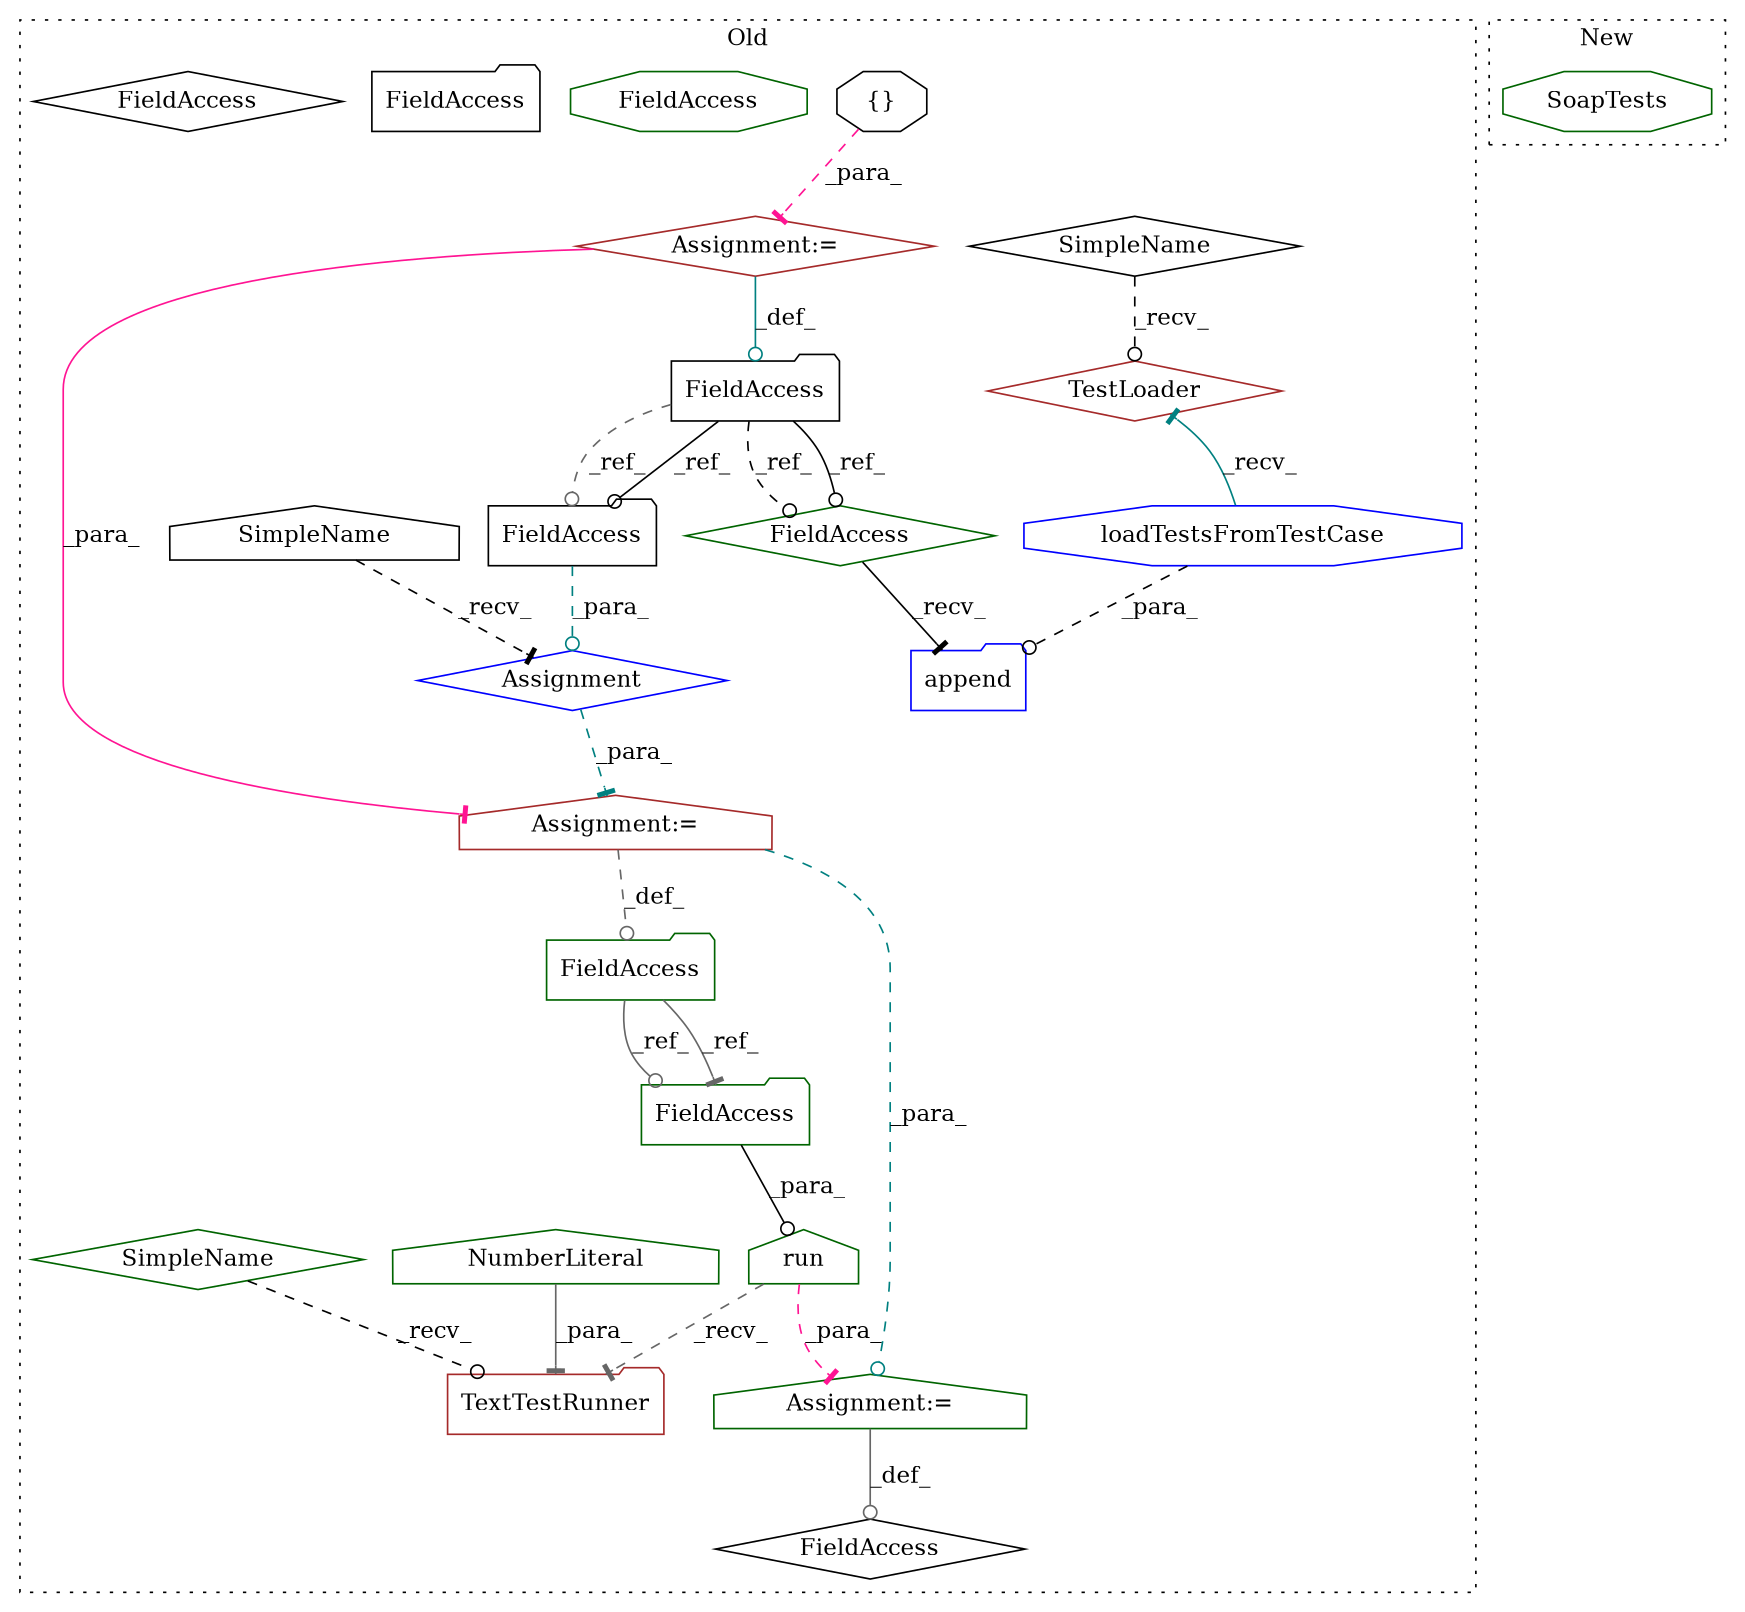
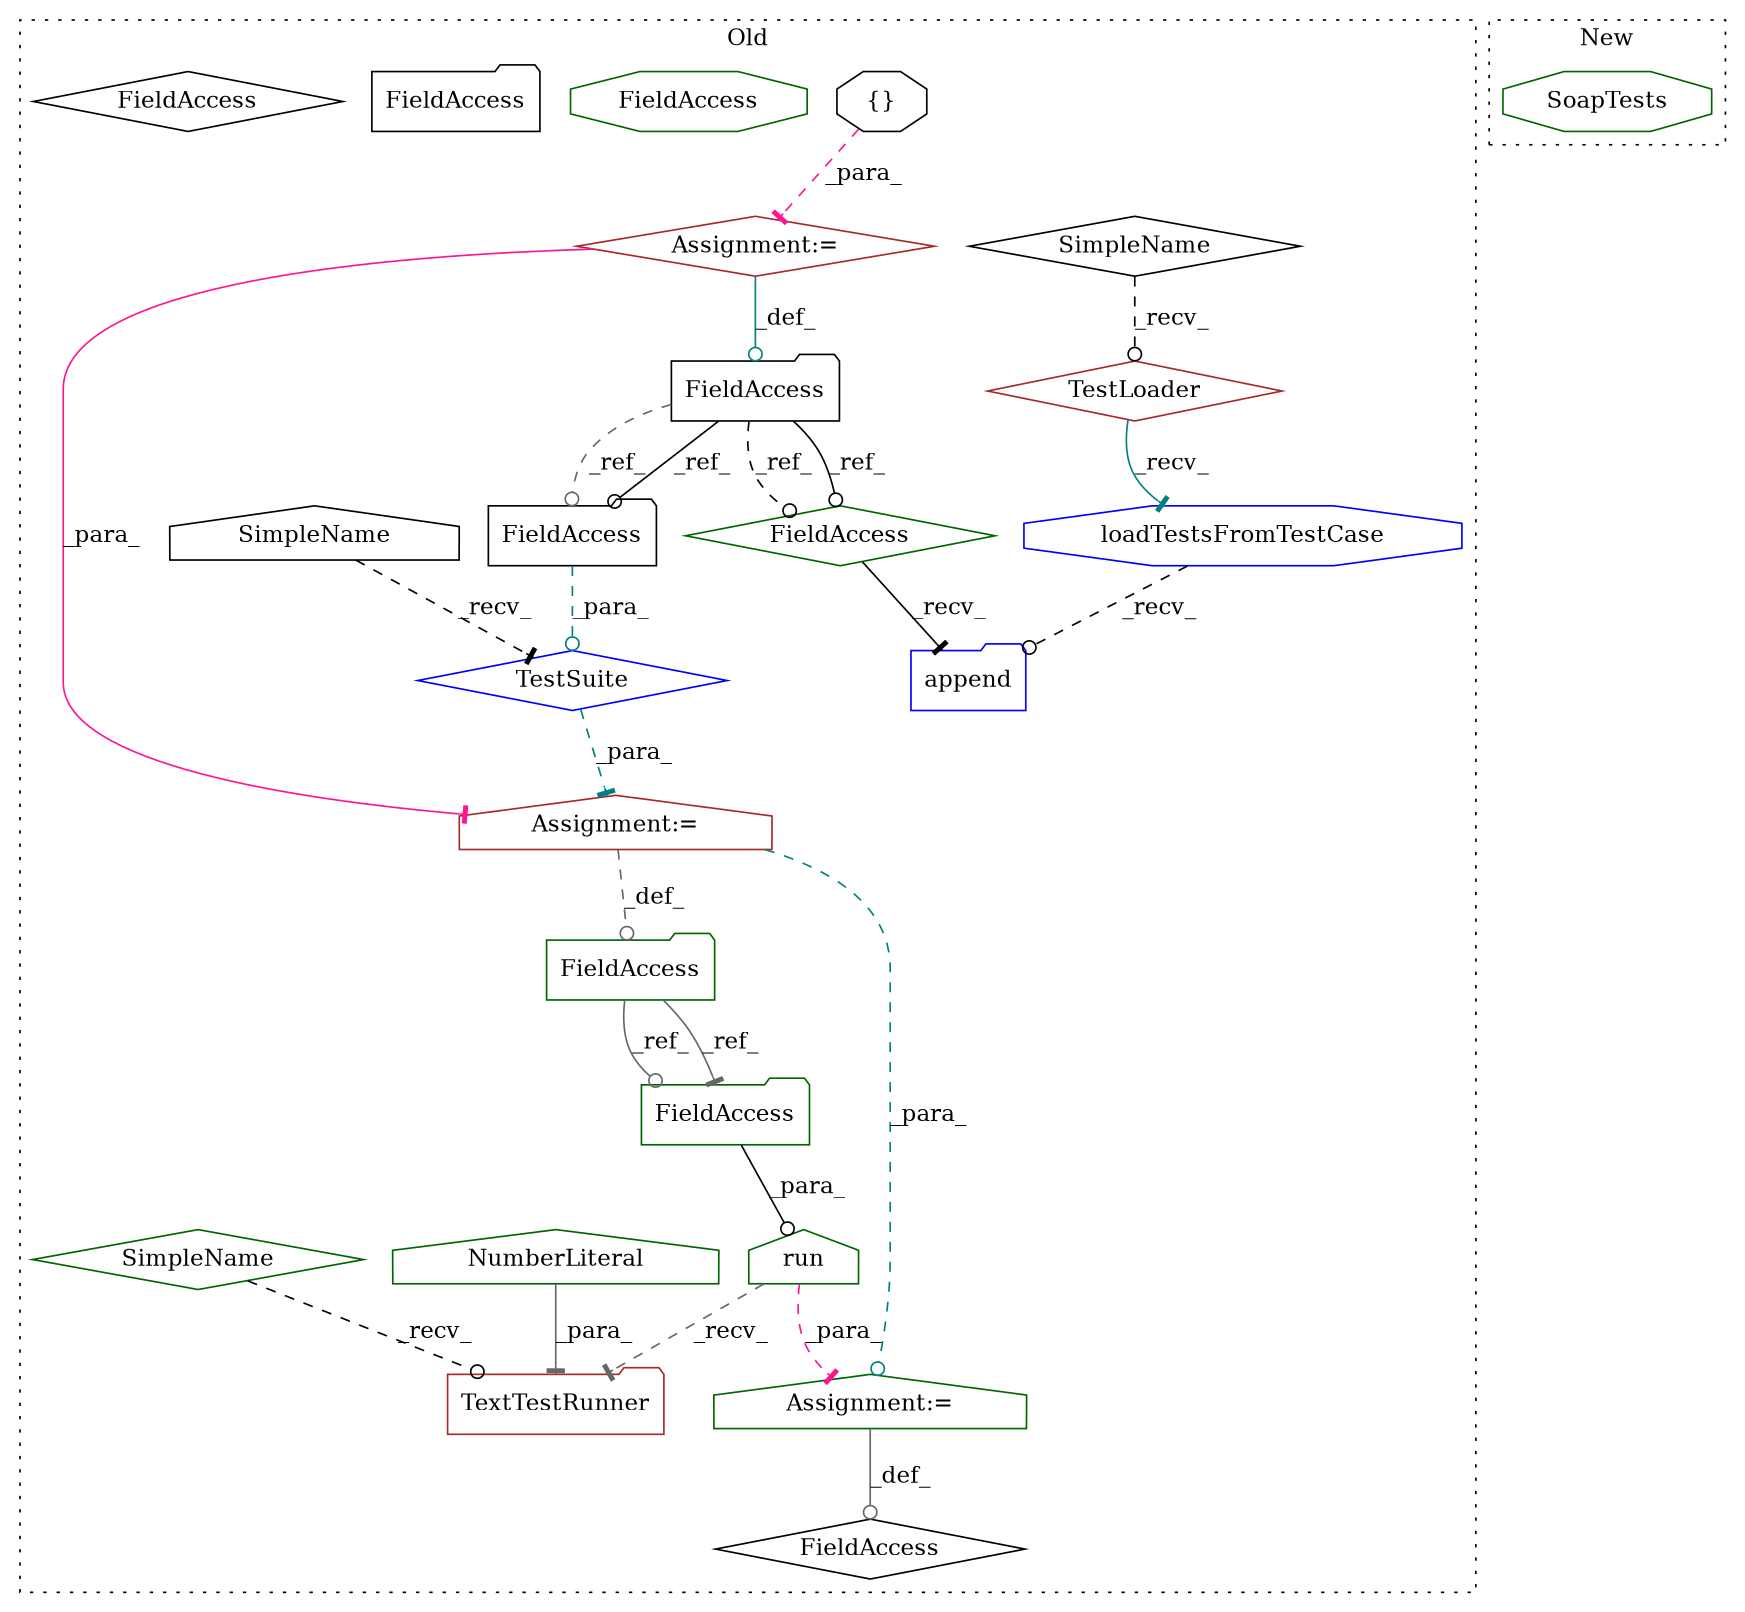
(1214, 457) -> (1130, 465)
(1160, 608) -> (1160, 608)
(572, 681) -> (572, 681)
